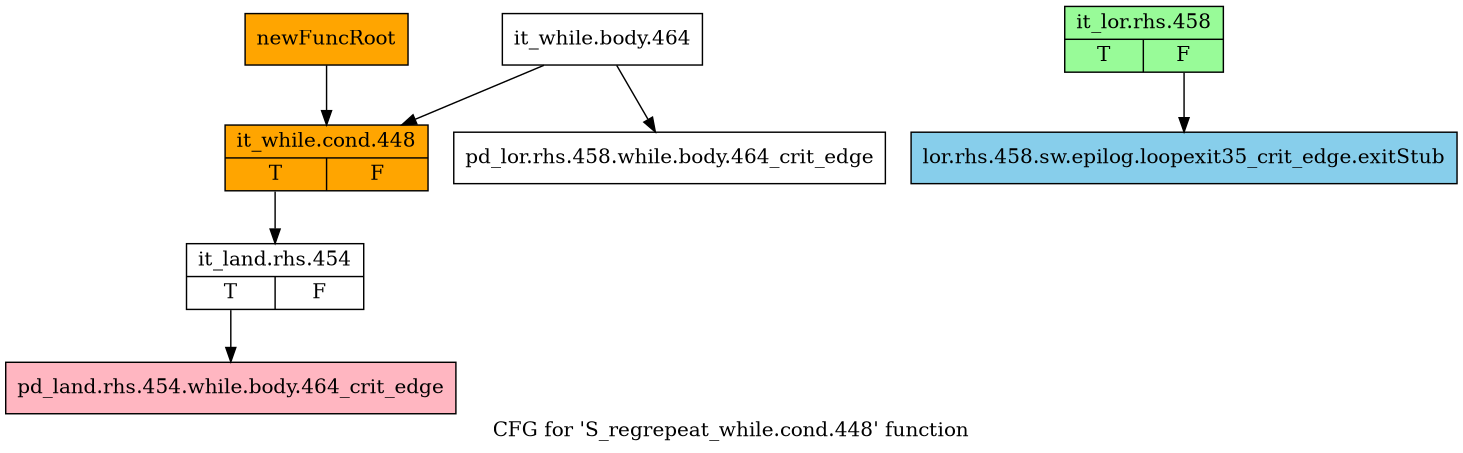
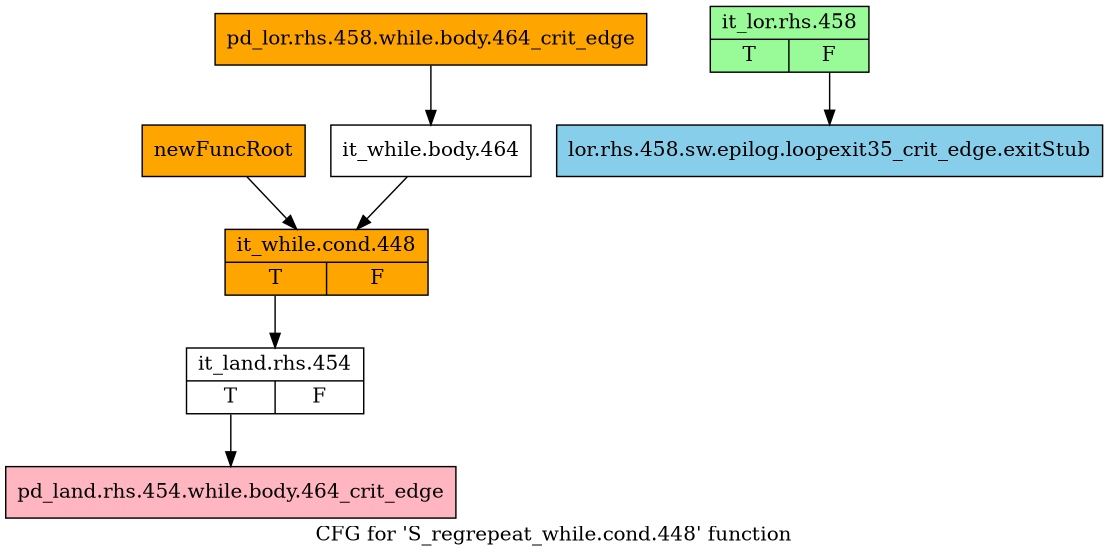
(632, 92) -> (431, 88)
(670, 158) -> (431, 39)
